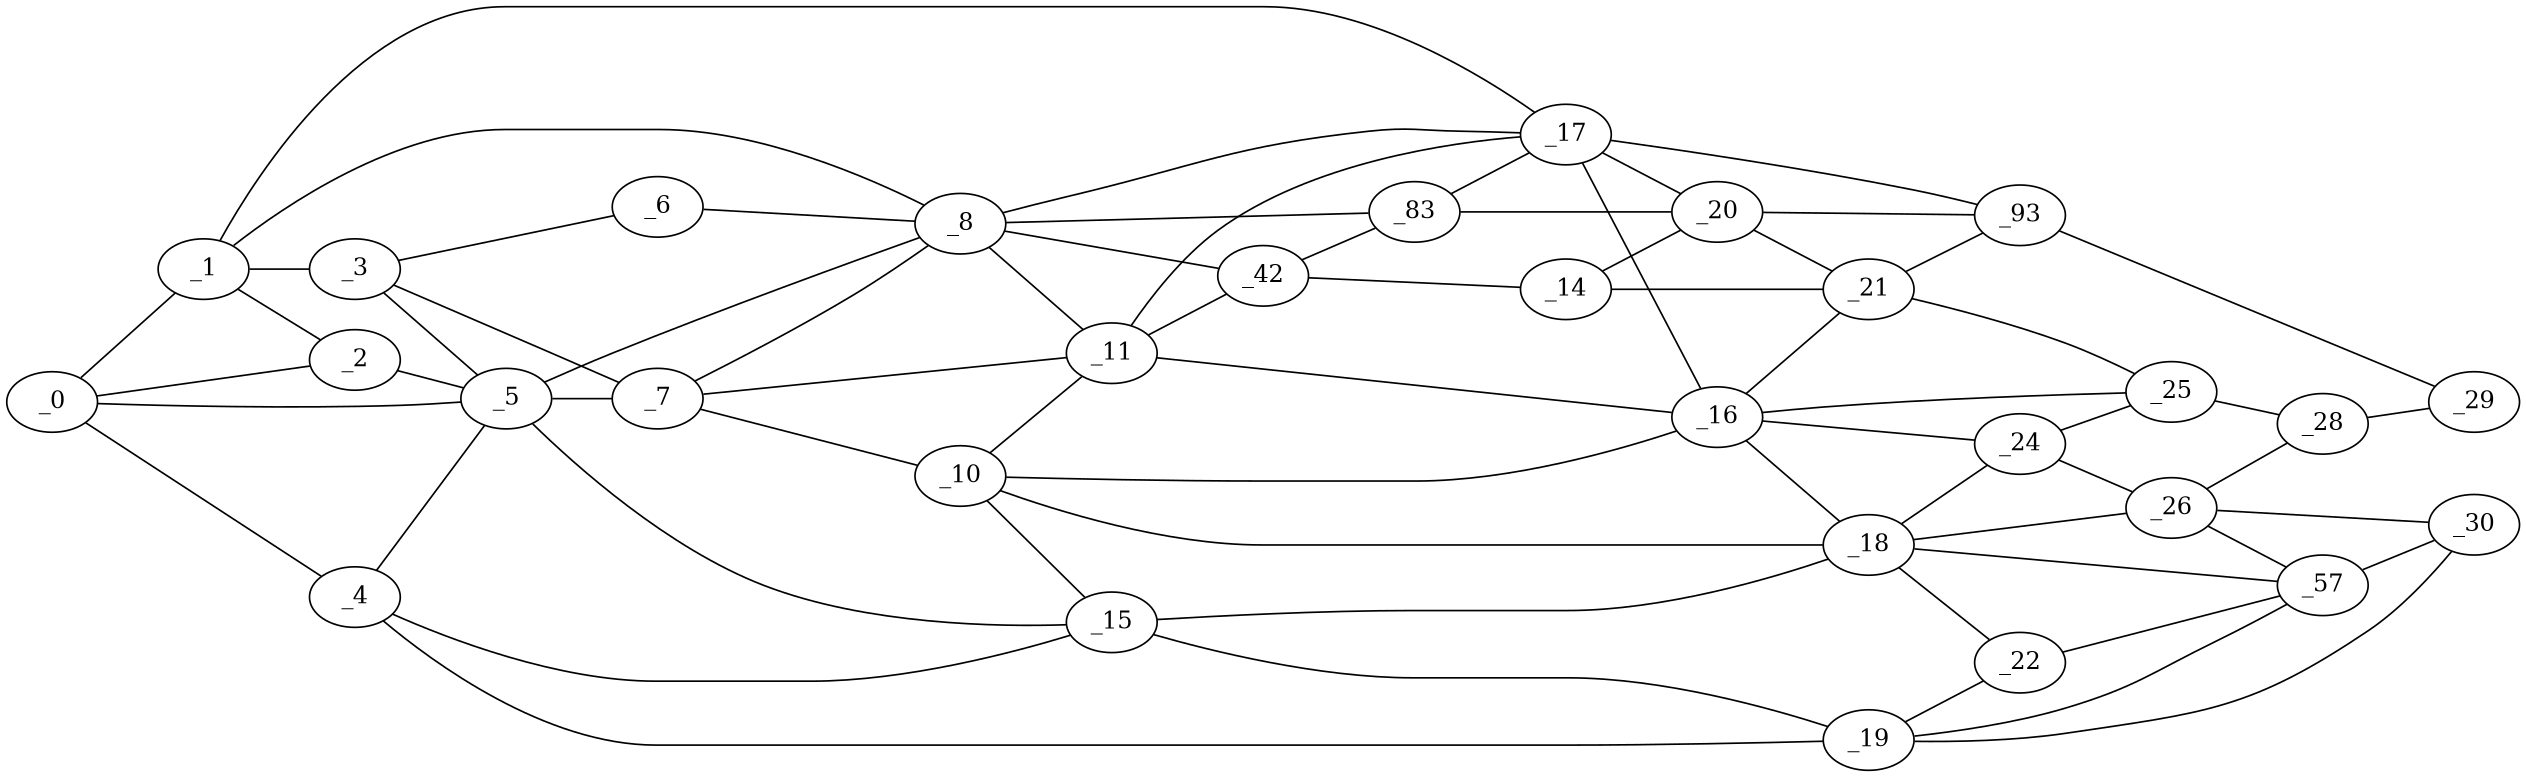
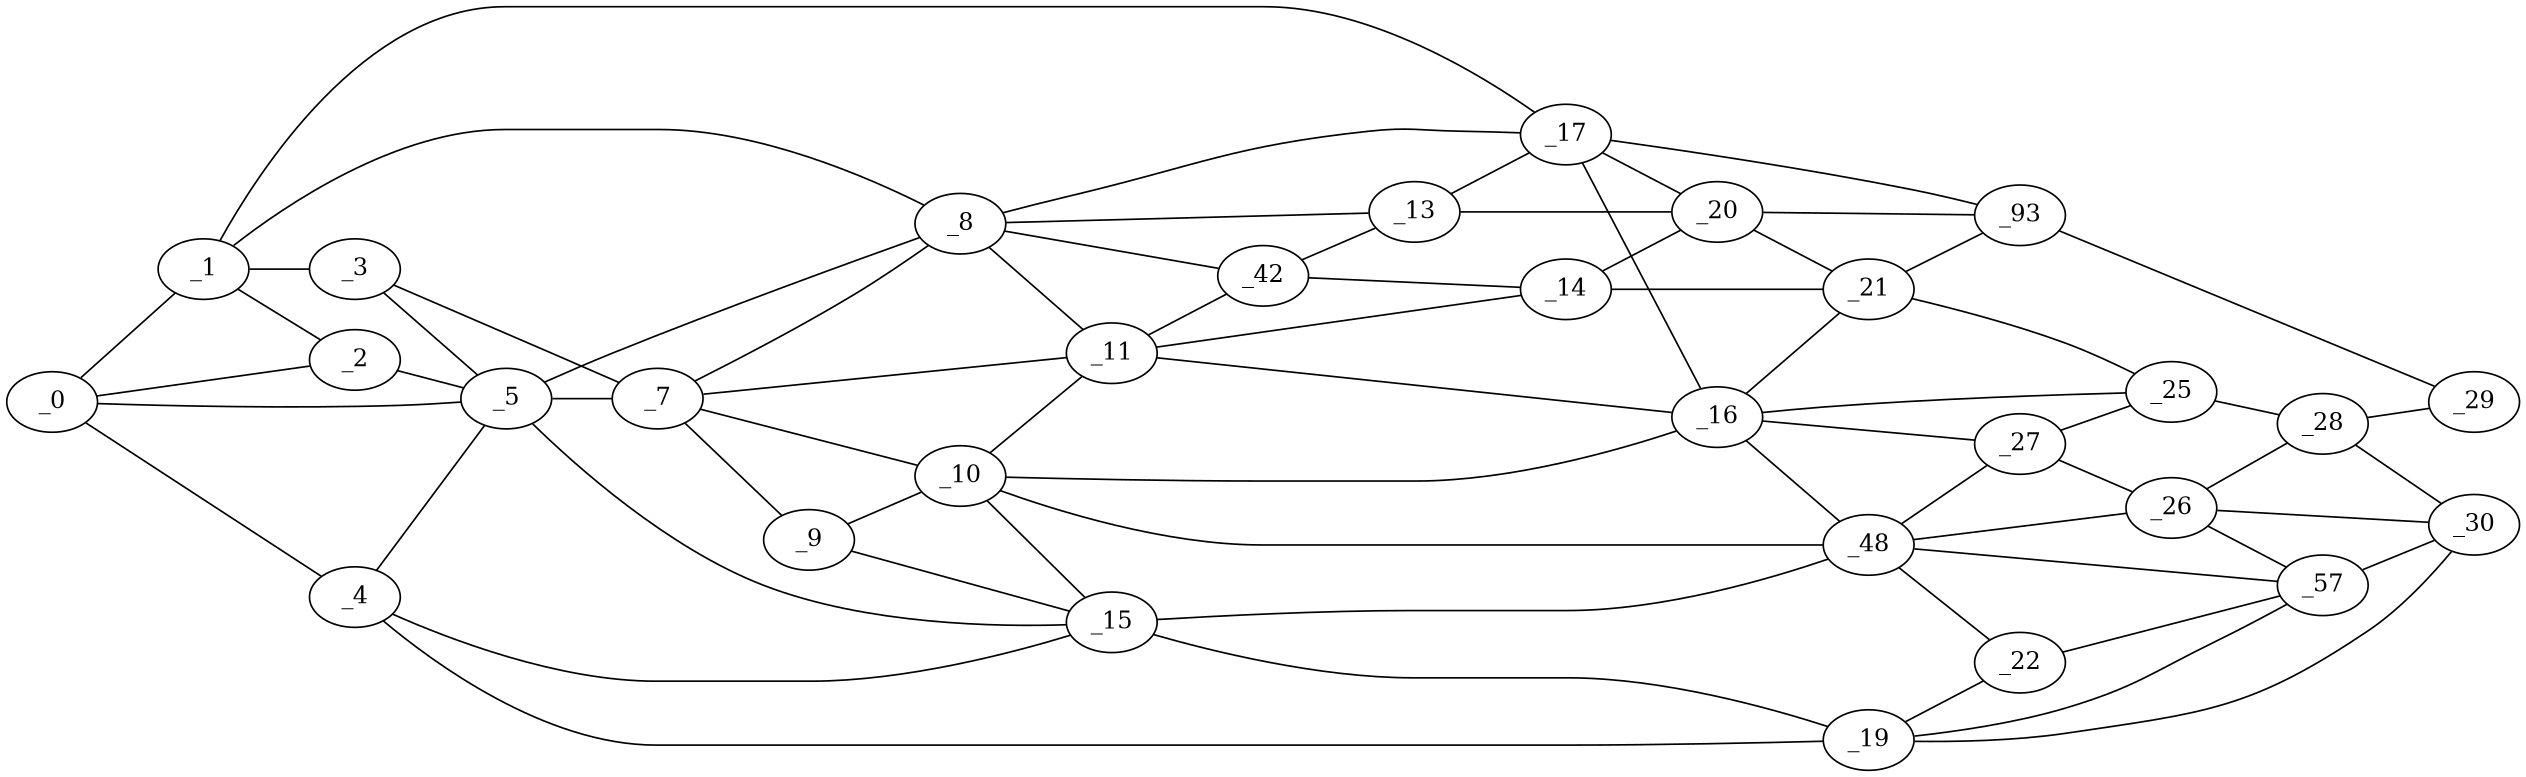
(1302, 185) -> (1339, 321)
(658, 207) -> none
(1415, 212) -> (1415, 212)
(2020, 444) -> (2020, 444)
none -> (2399, 474)
none -> (809, 540)
(1869, 545) -> (1869, 545)
